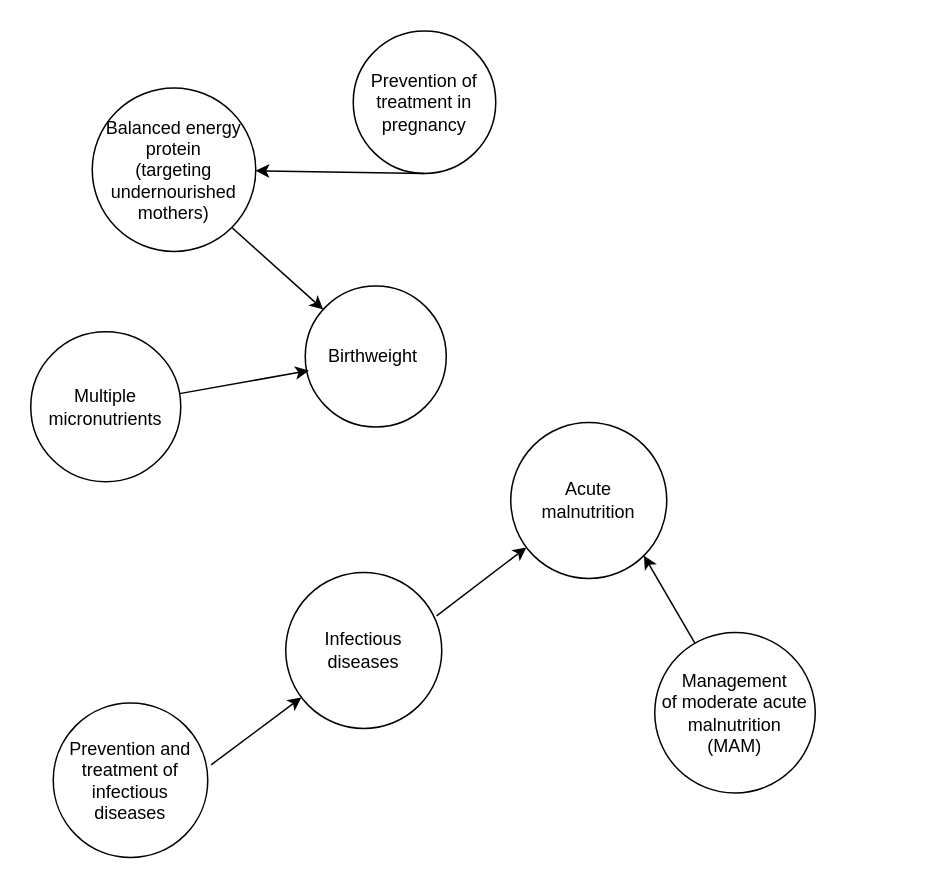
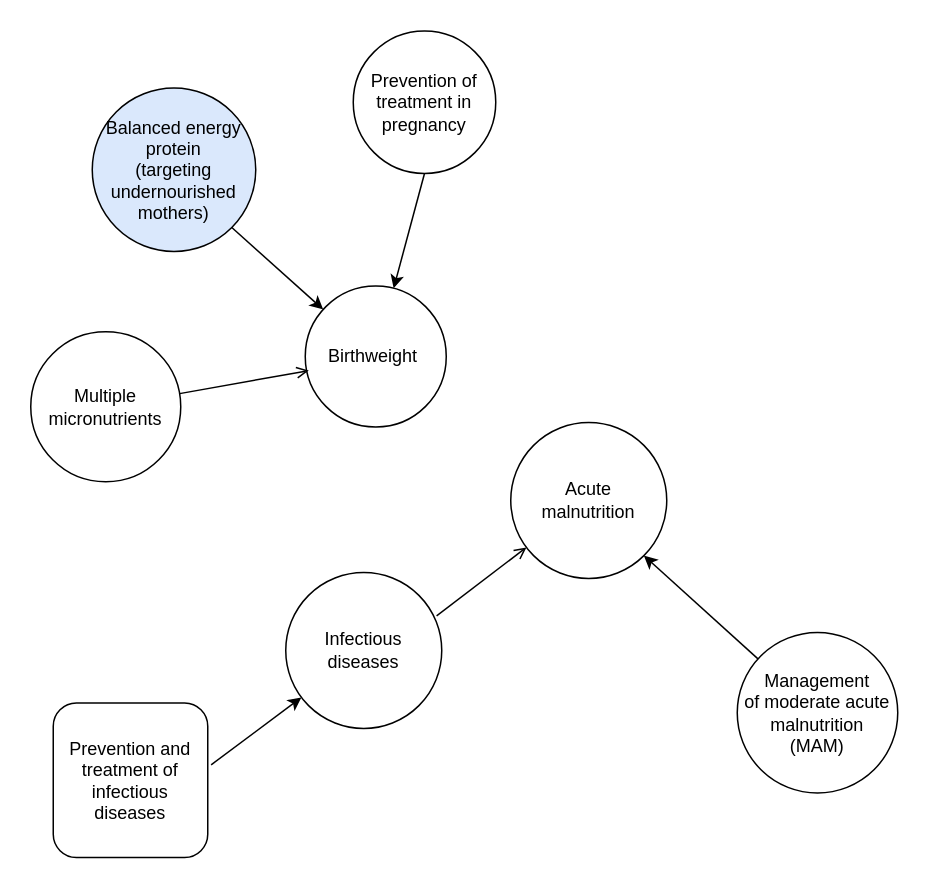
(174, 170) -> (174, 170)
(345, 172) -> (410, 226)
(297, 372) -> (300, 372)
(518, 554) -> (520, 552)
(735, 713) -> (818, 713)
(131, 780) -> (131, 780)
